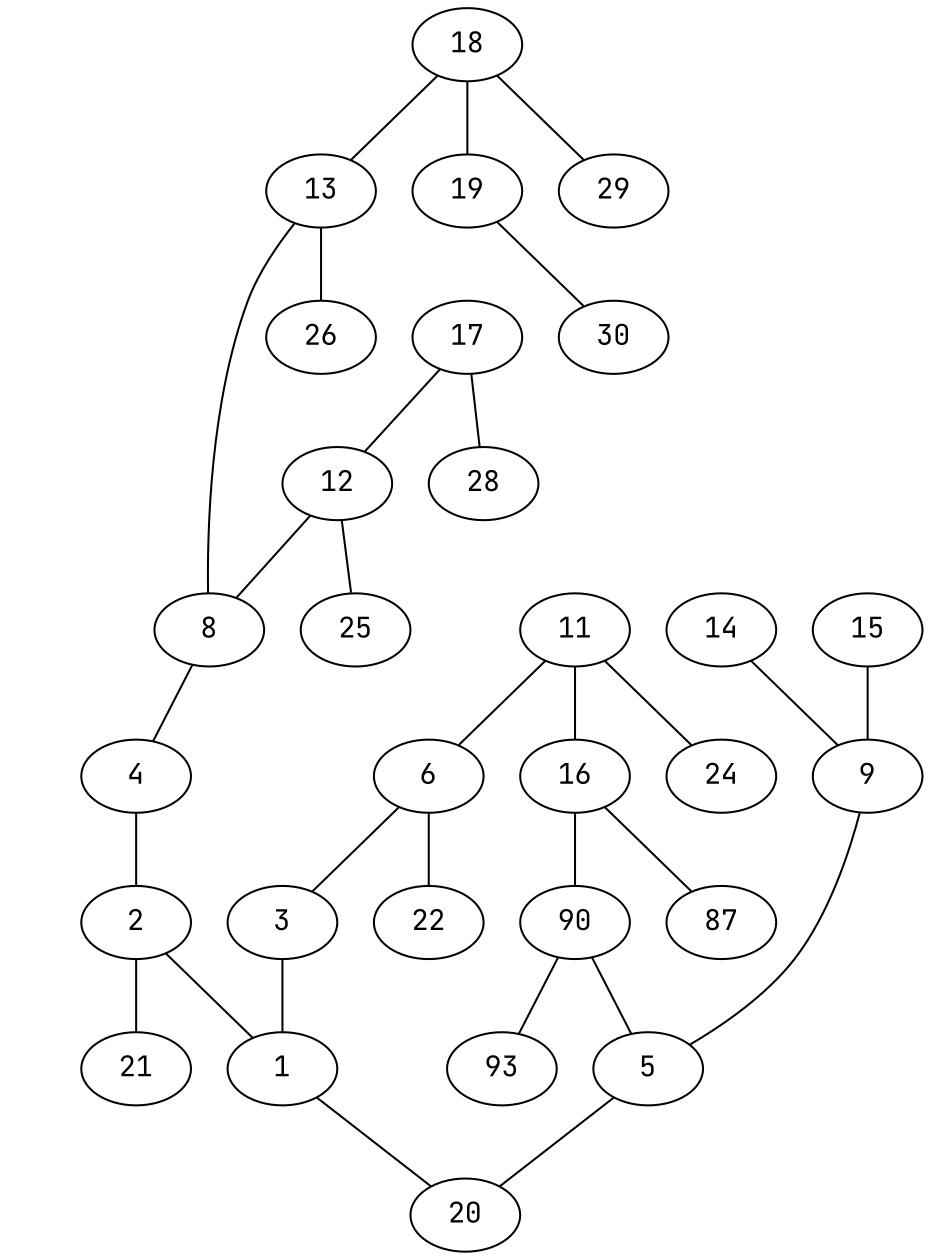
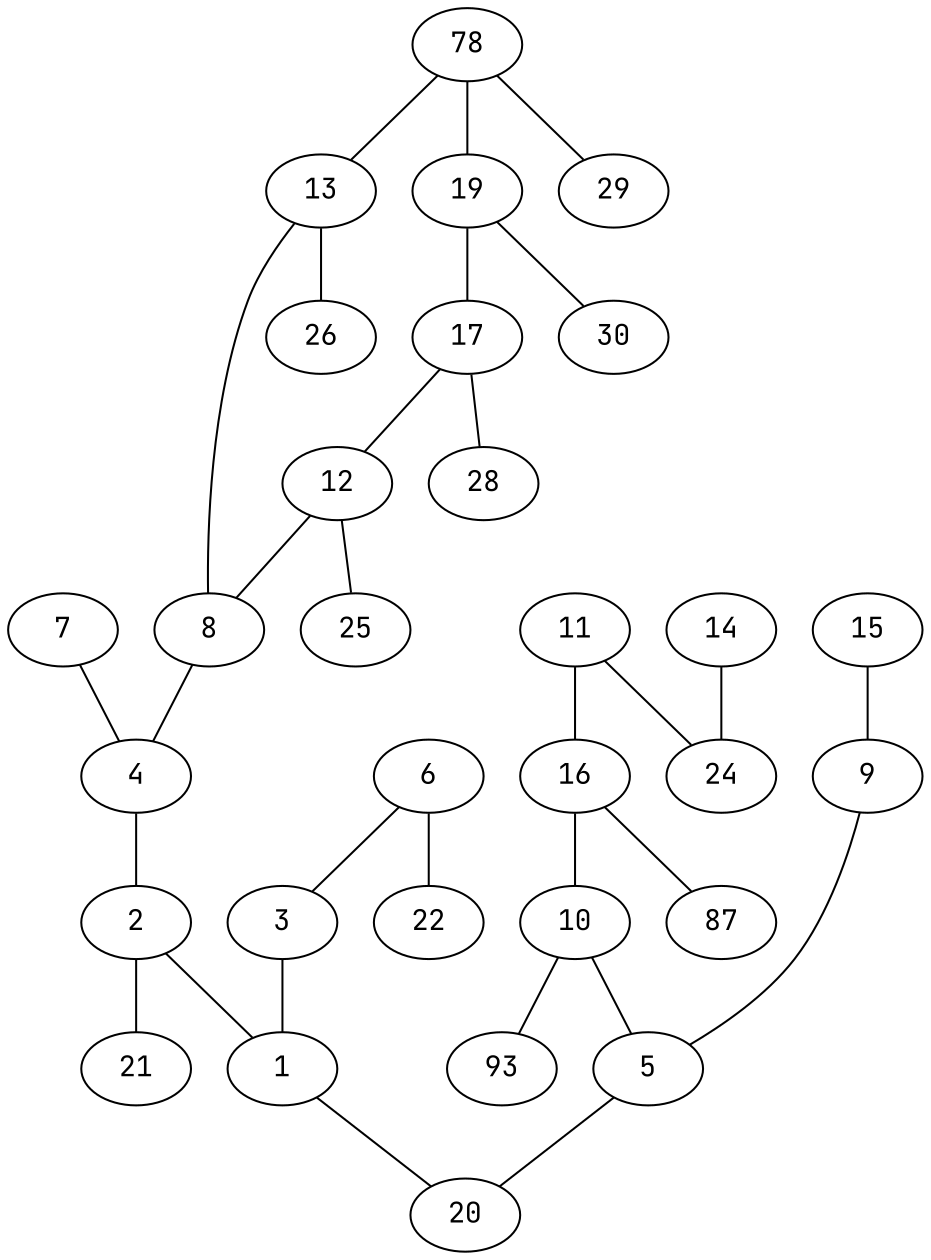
(467, 45) -> (467, 45)
none -> (467, 264)
none -> (63, 630)
(502, 703) -> none
(794, 703) -> (721, 703)
(575, 923) -> (575, 923)
